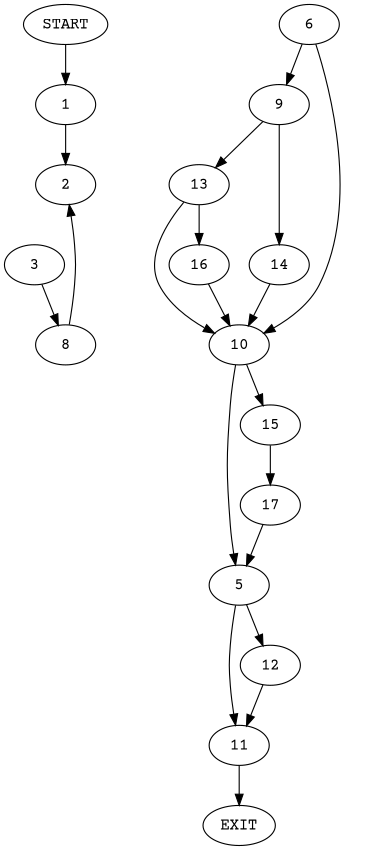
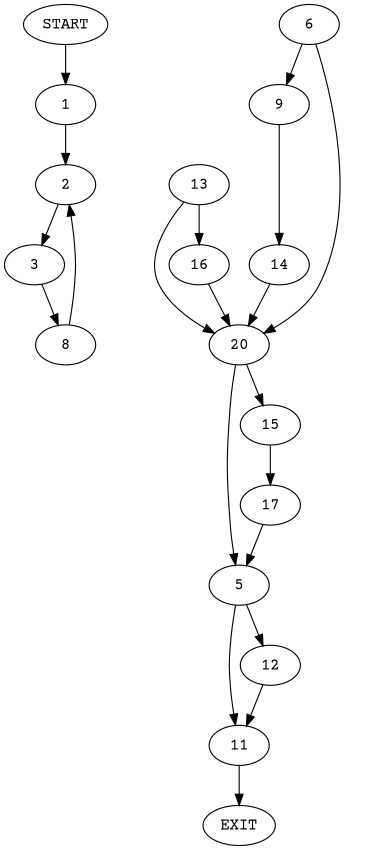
(243, 141) -> none
none -> (52, 220)
(239, 345) -> (239, 345)
